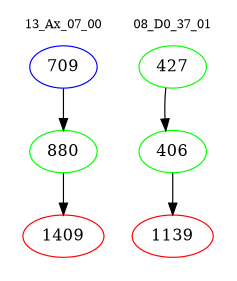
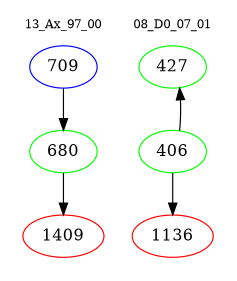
(63, 25) -> (63, 25)
(173, 25) -> (173, 25)
(165, 103) -> (181, 115)
(63, 152) -> (63, 152)
(173, 236) -> (173, 236)
